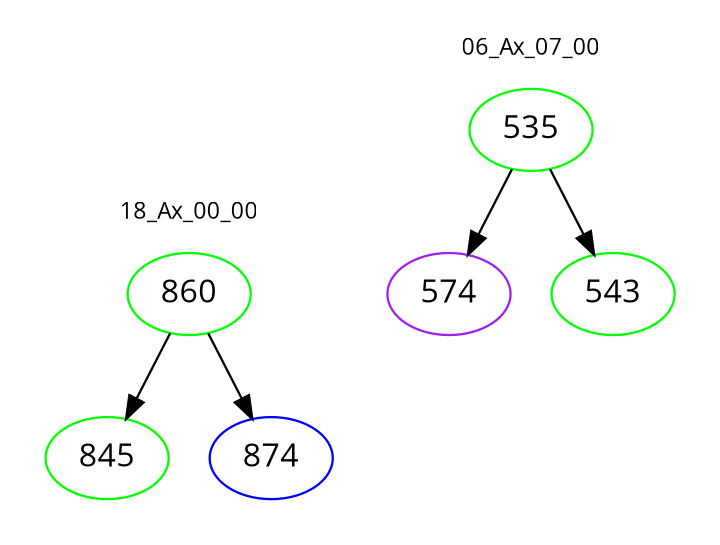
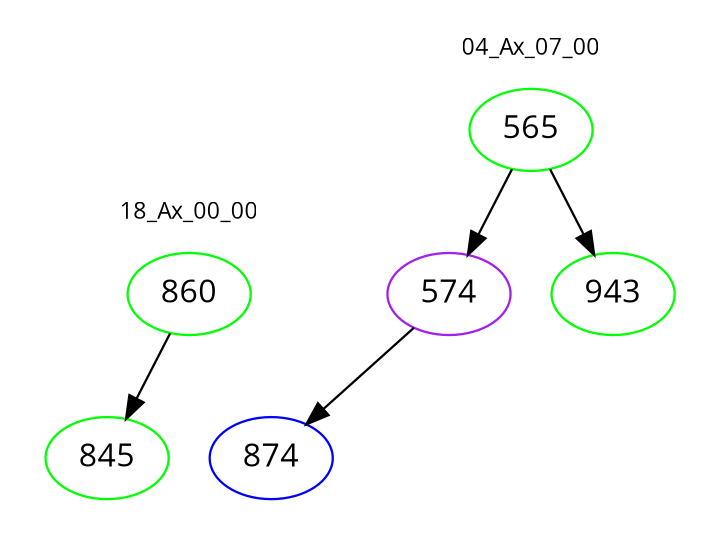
(531, 49) -> (531, 49)
(531, 130) -> (531, 130)
(613, 294) -> (613, 294)
(225, 366) -> (369, 368)
